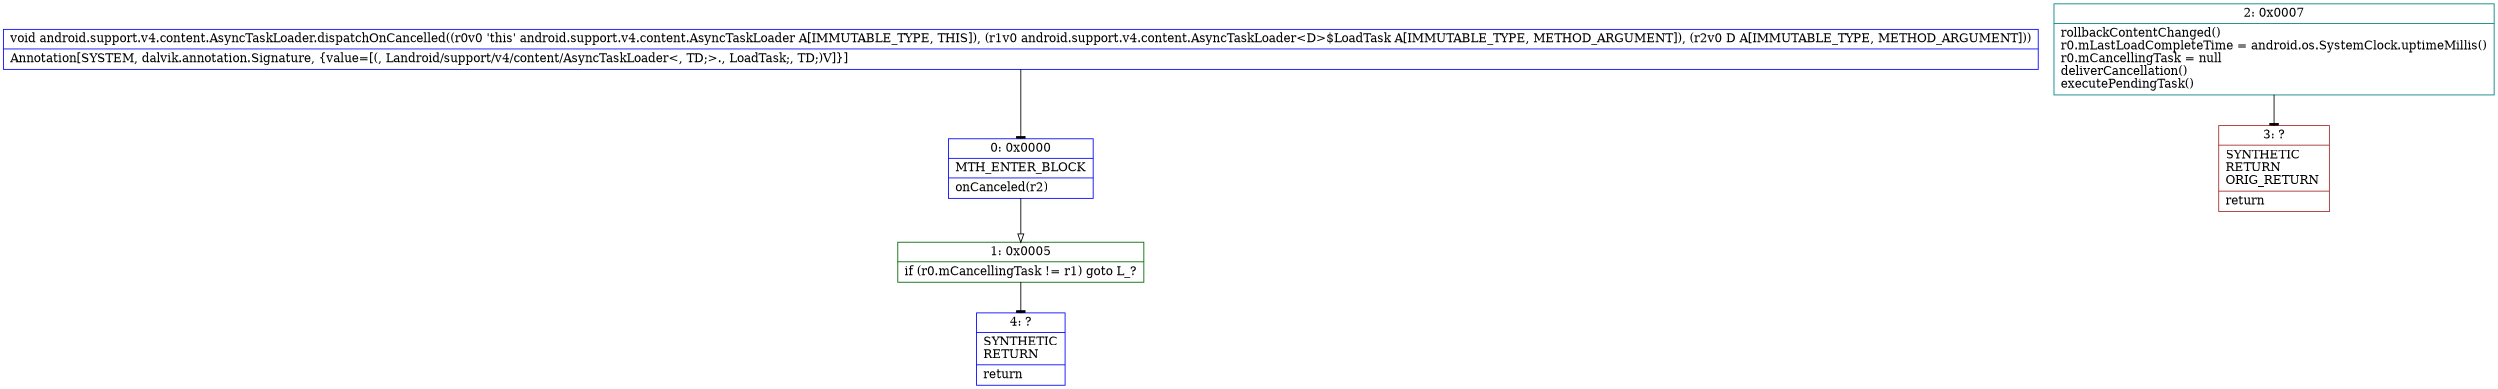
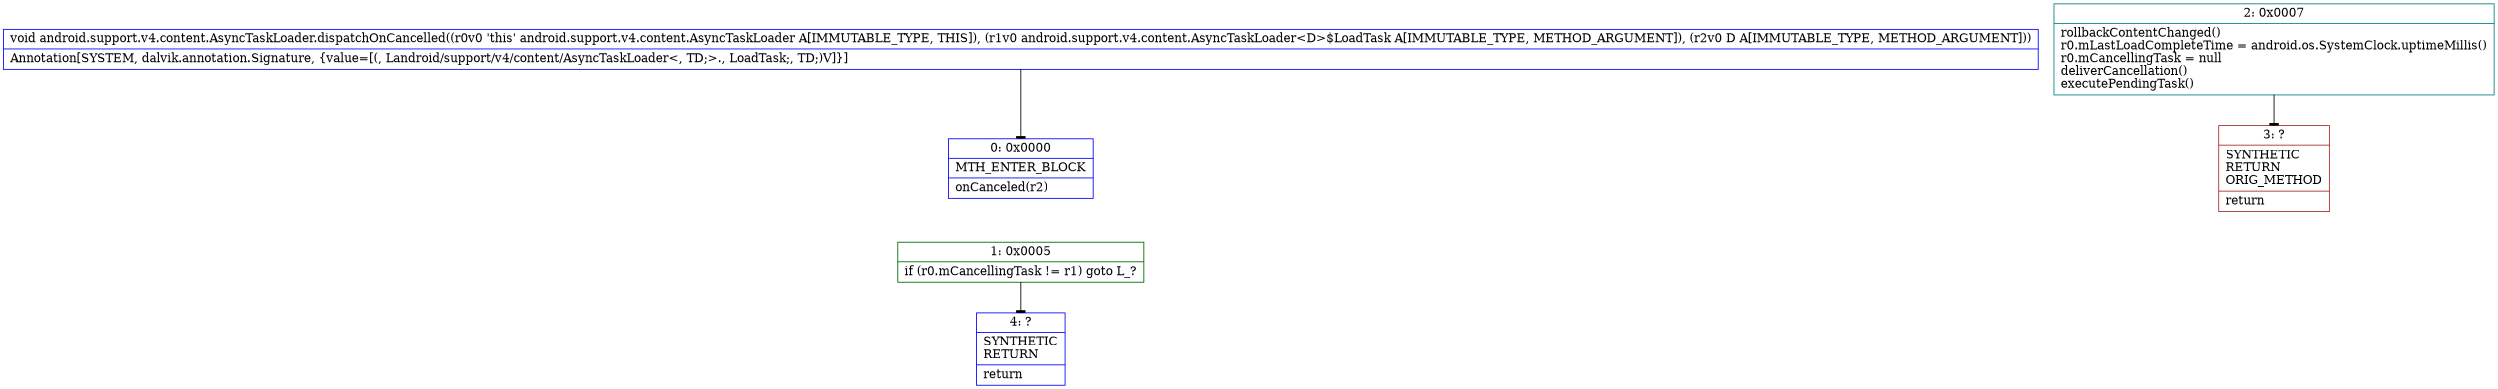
(2272, 180) -> (2274, 180)
(1021, 216) -> none
